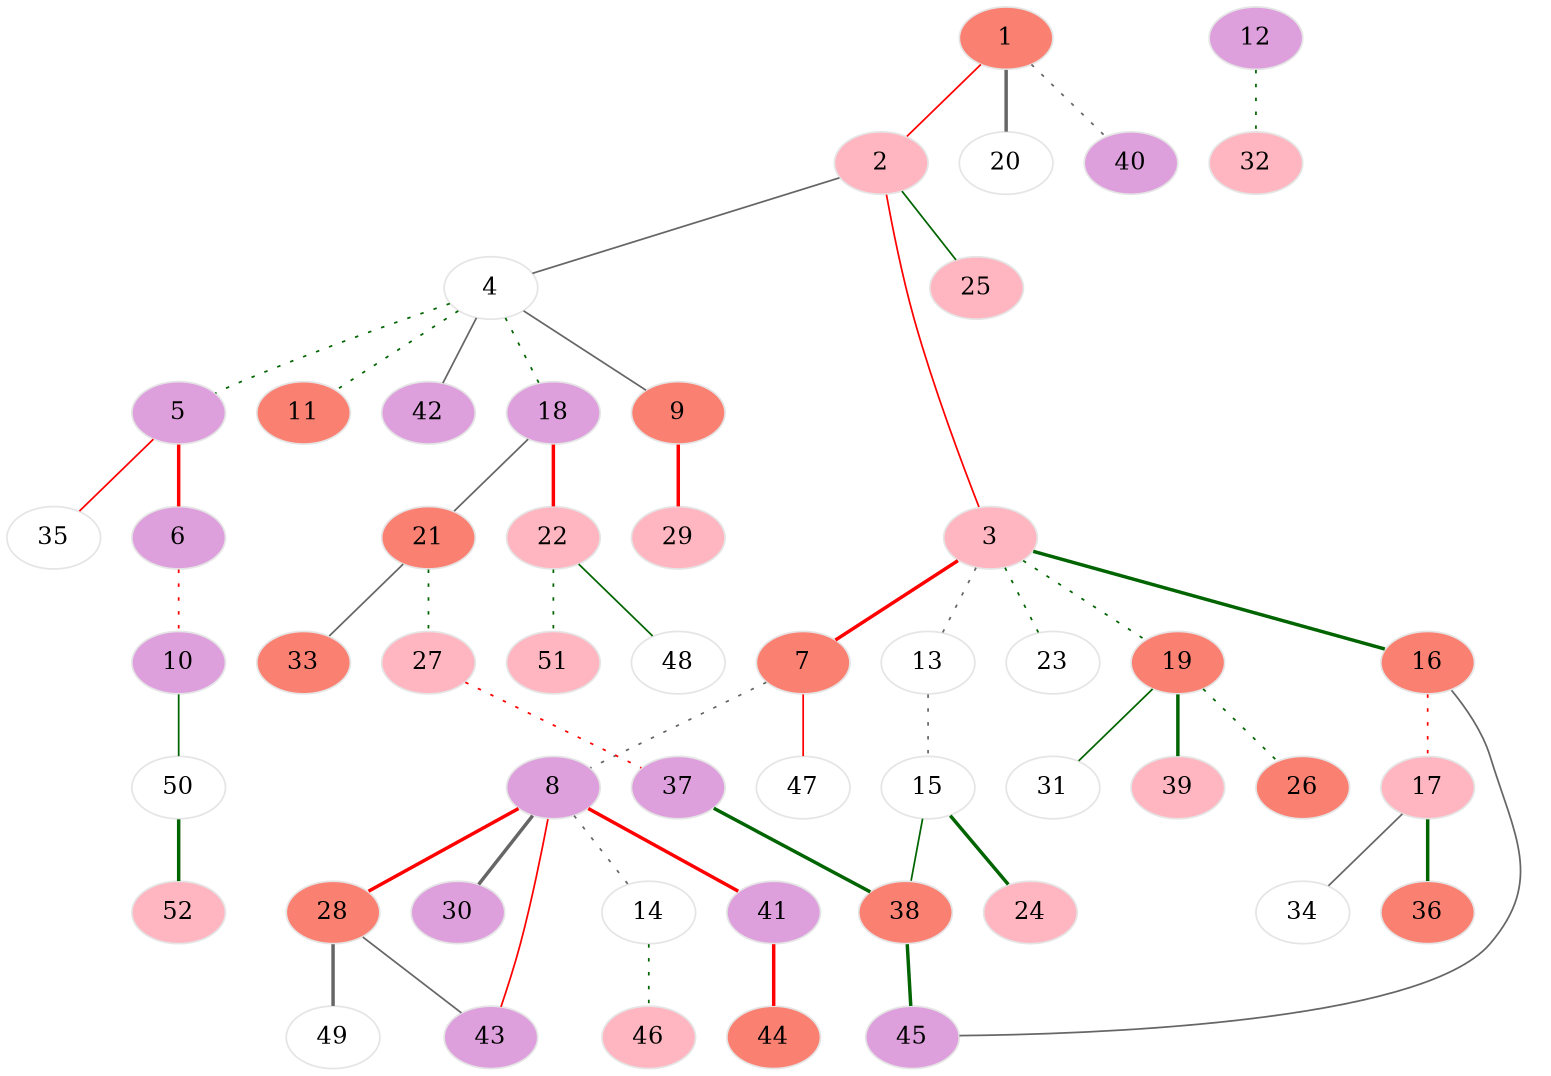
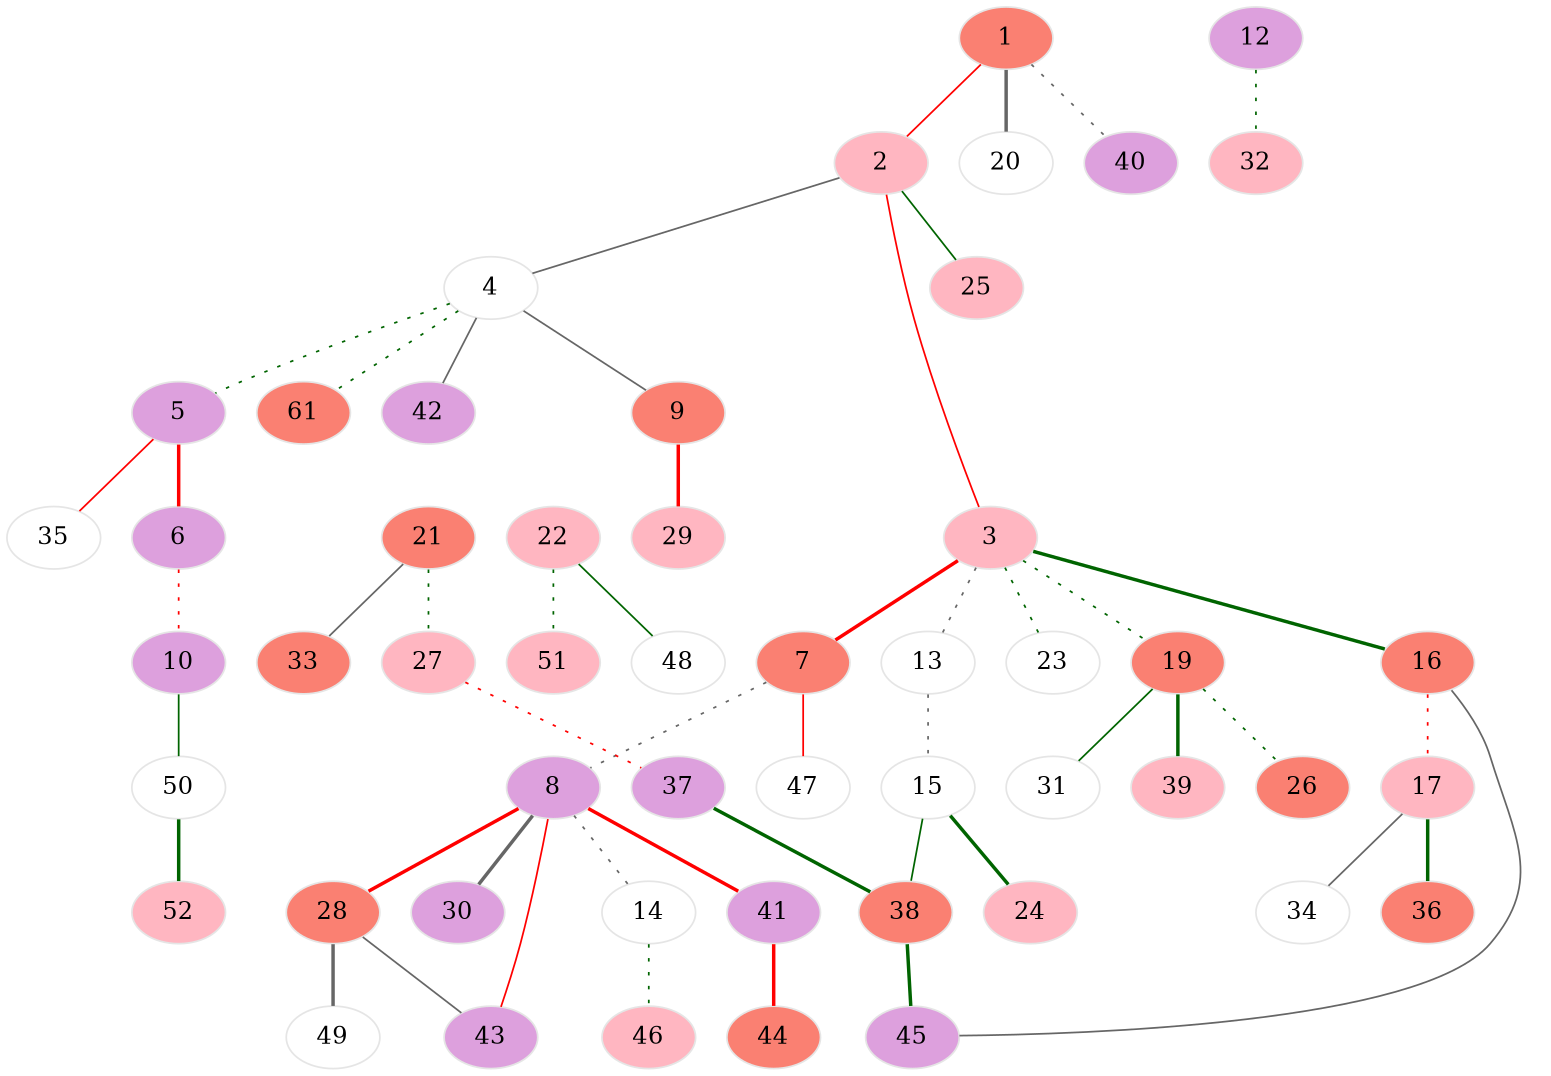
(304, 413) -> (304, 413)
(553, 413) -> none
